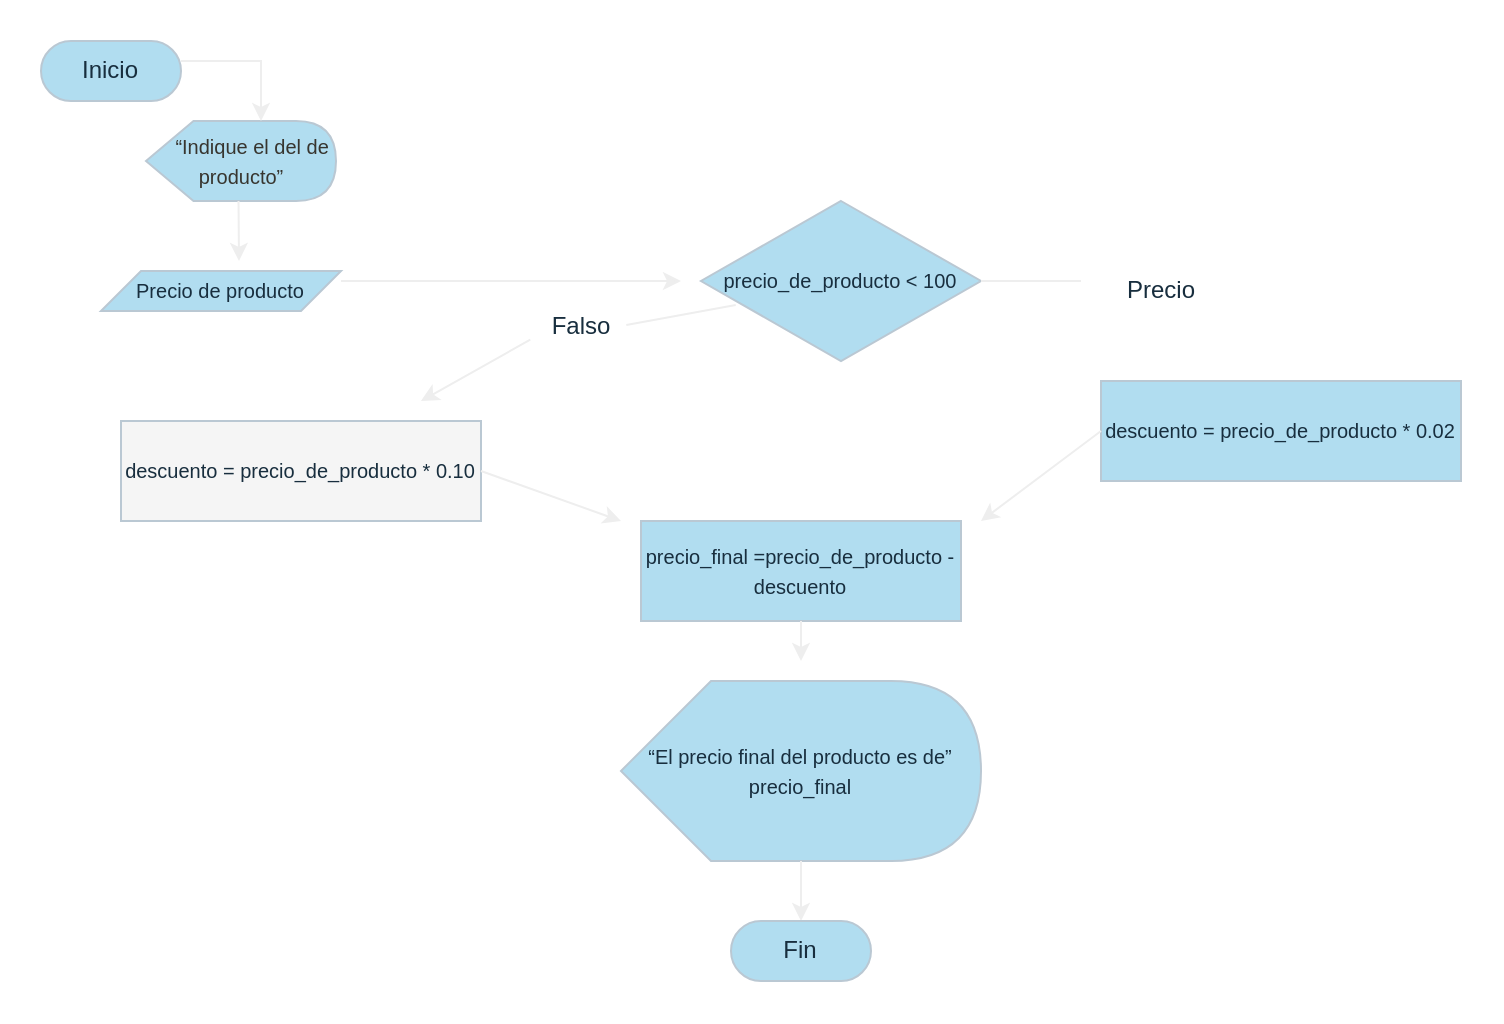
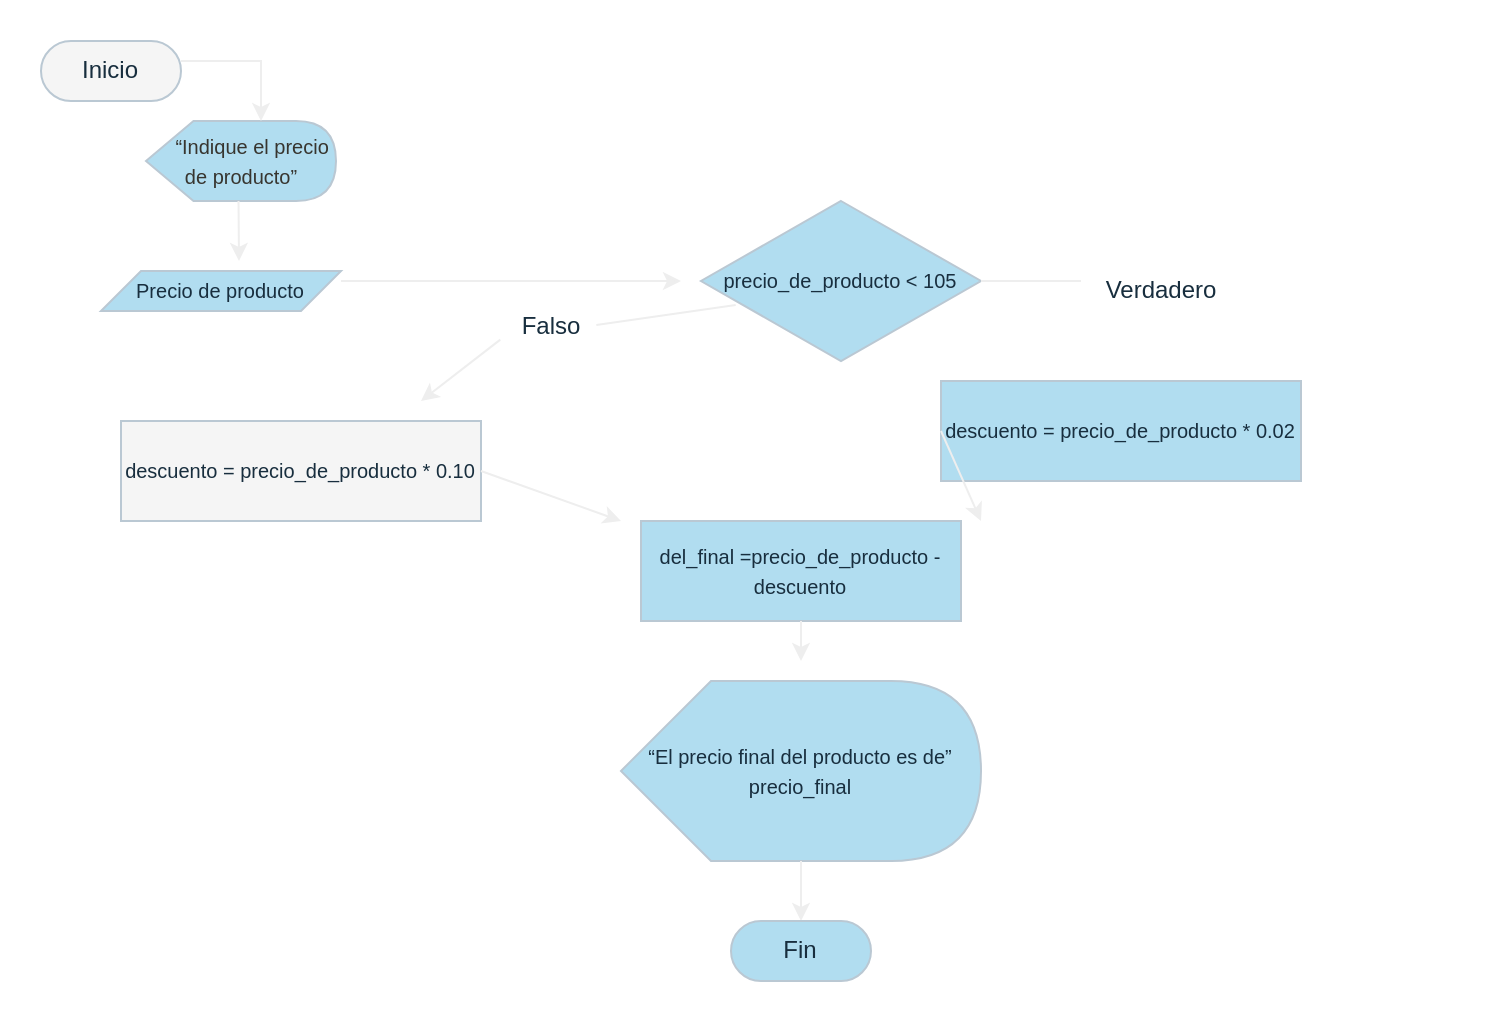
(111, 71) -> (111, 71)
(242, 161) -> (242, 161)
(841, 281) -> (841, 281)
(1162, 291) -> (1162, 291)
(581, 327) -> (551, 327)
(1281, 431) -> (1121, 431)
(801, 571) -> (801, 571)
